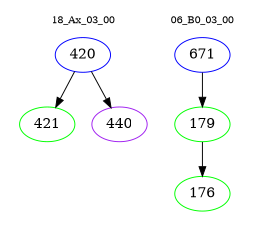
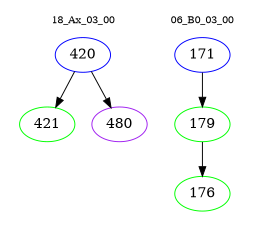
(202, 55) -> (202, 55)
(120, 124) -> (120, 124)
